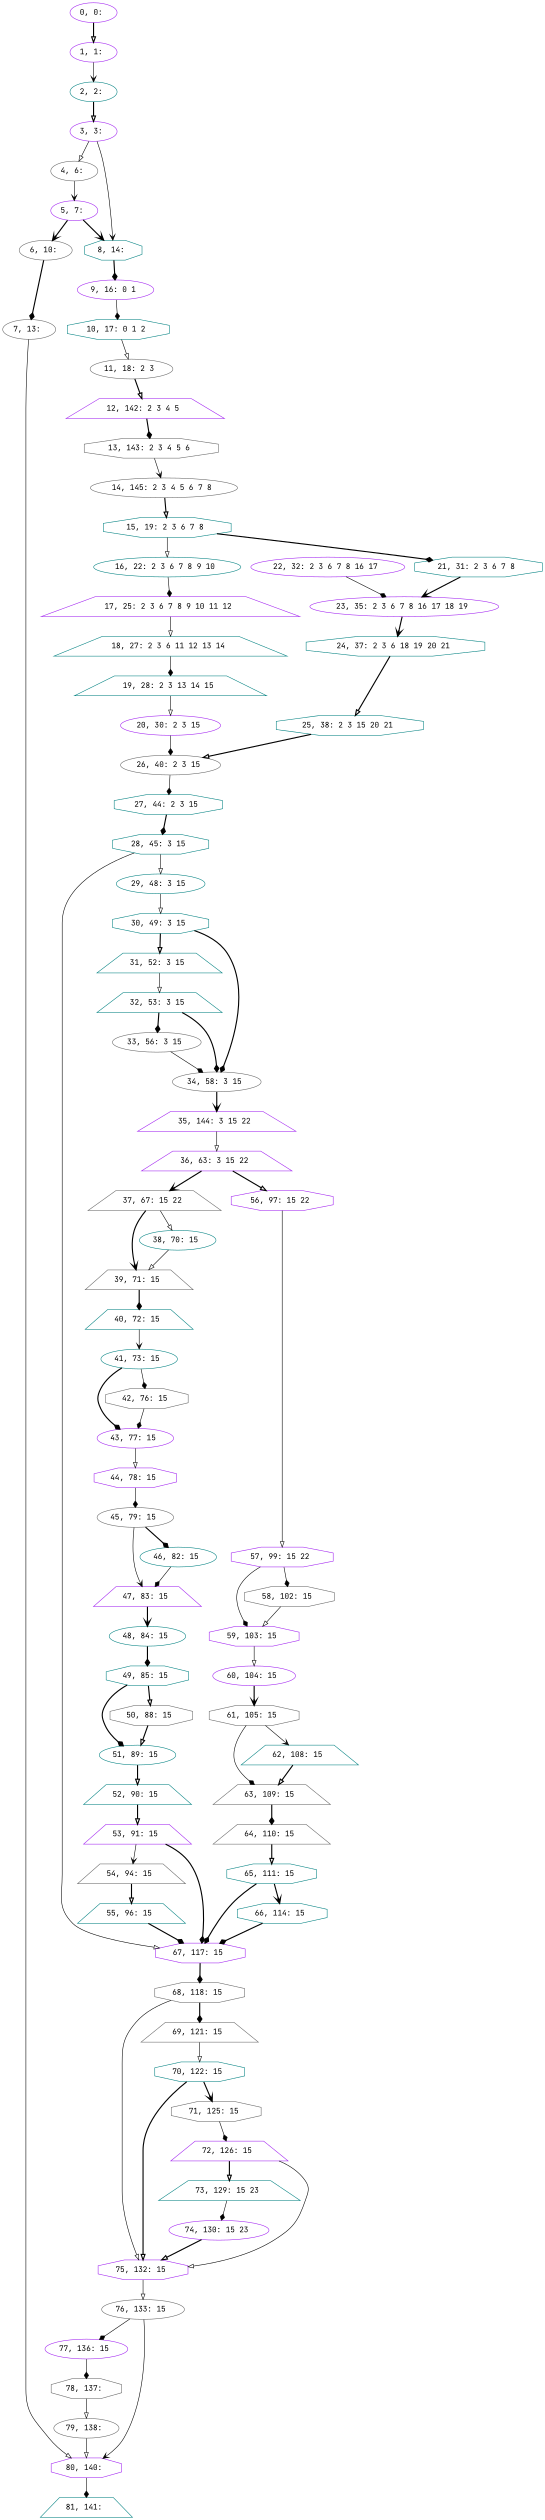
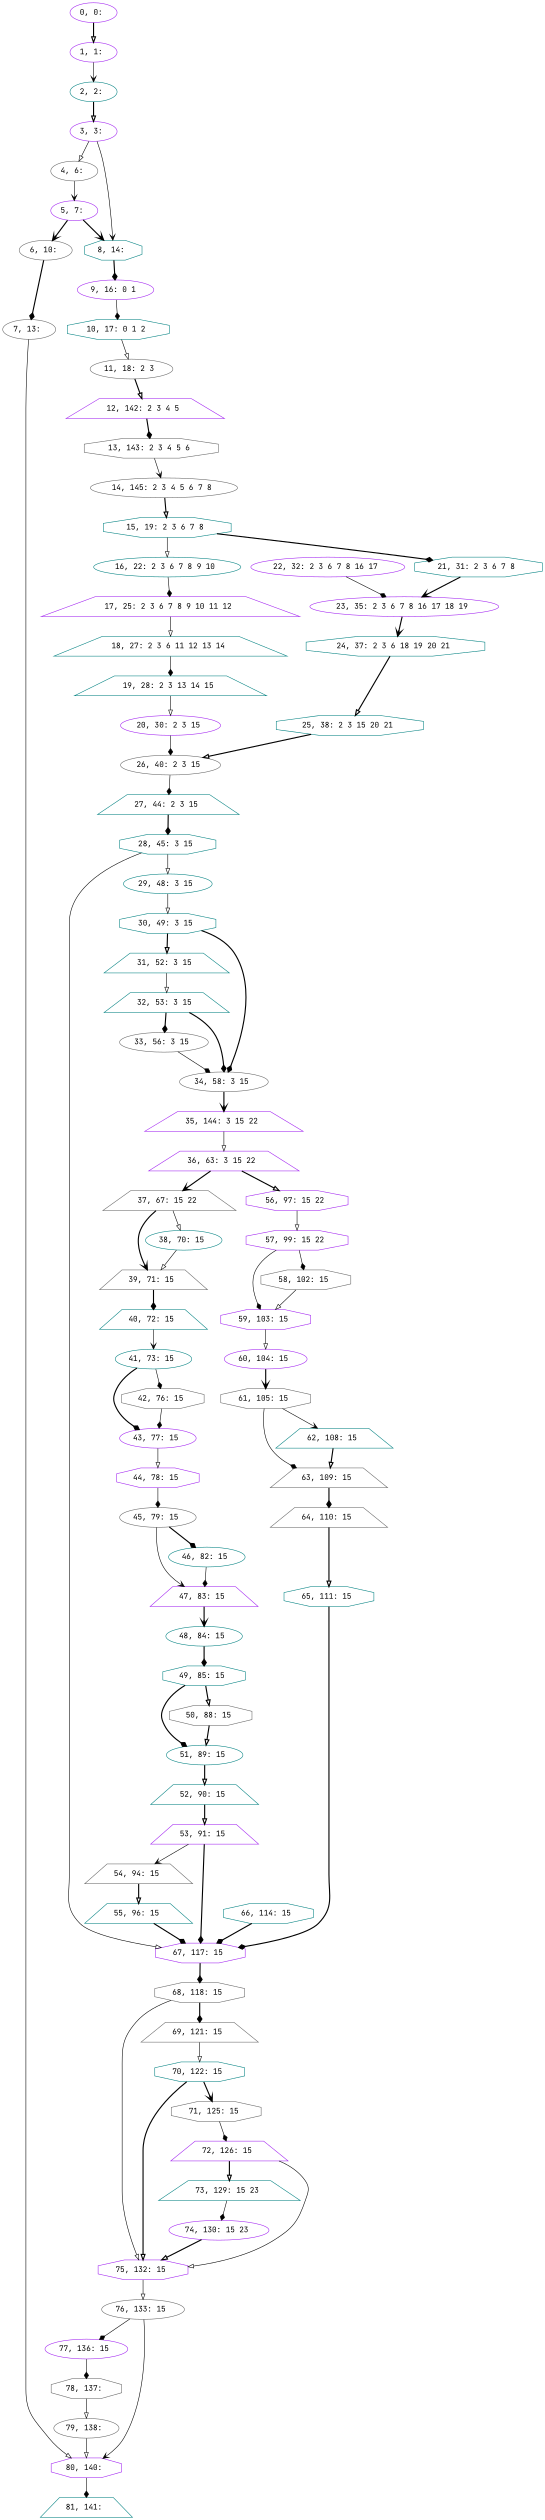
(168, 805) -> (168, 805)
(276, 1891) -> none
